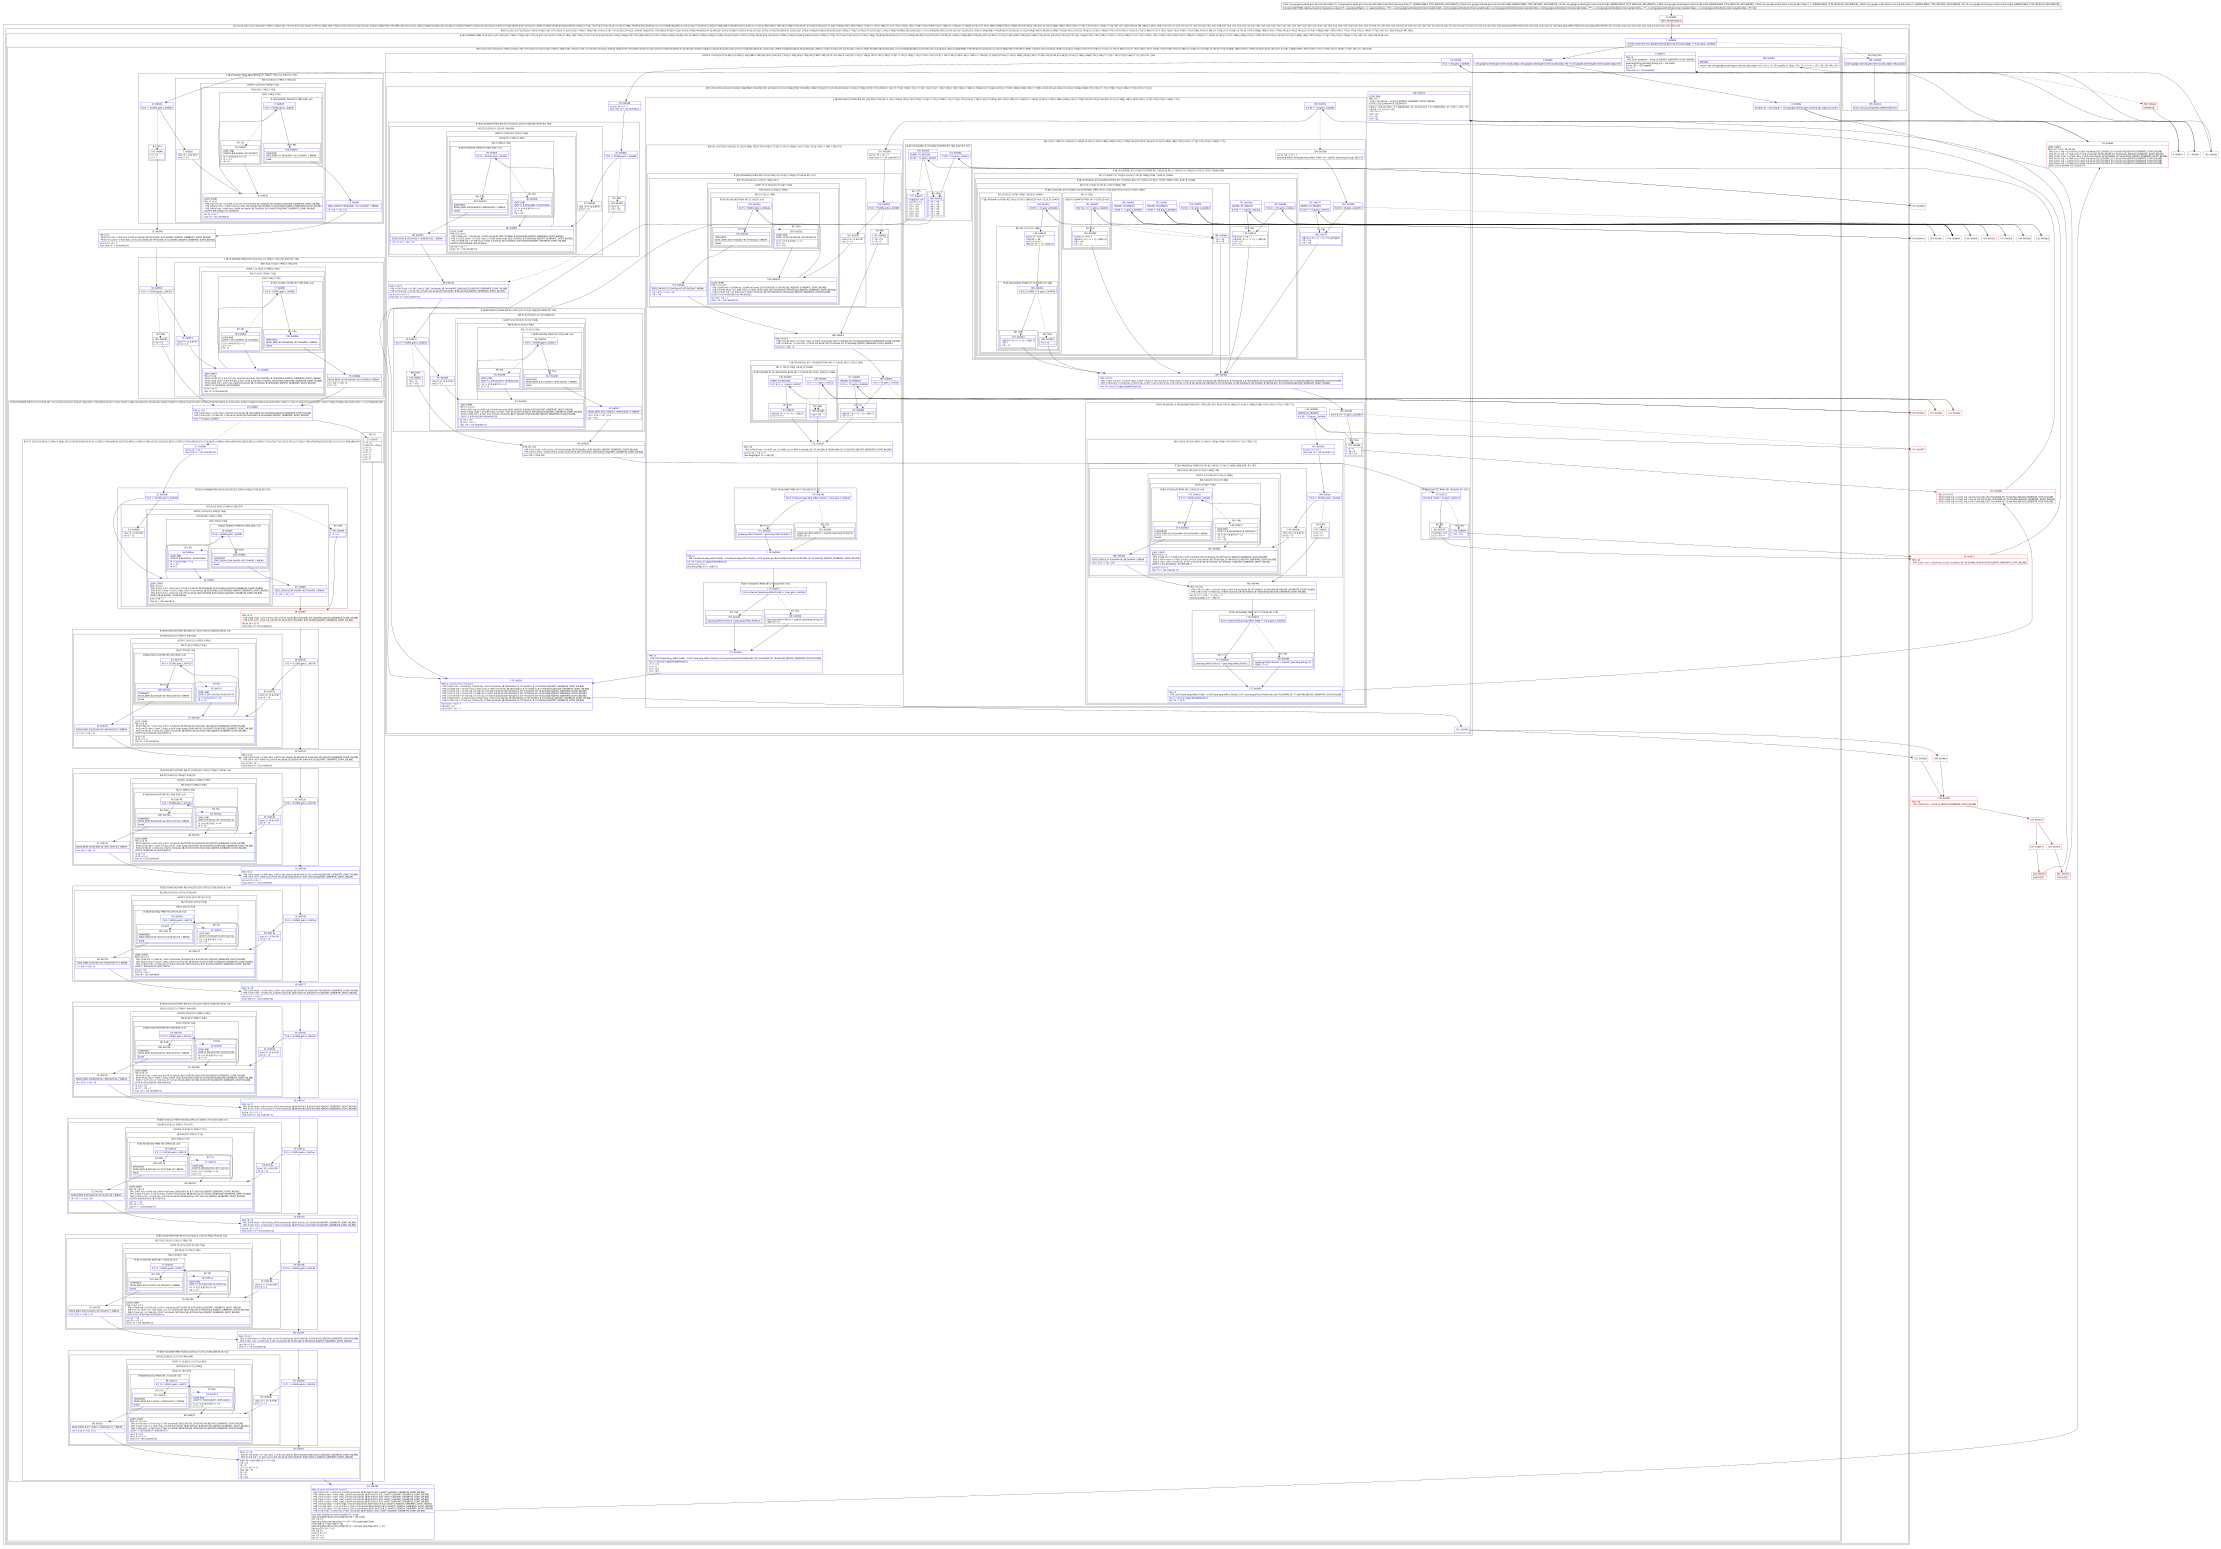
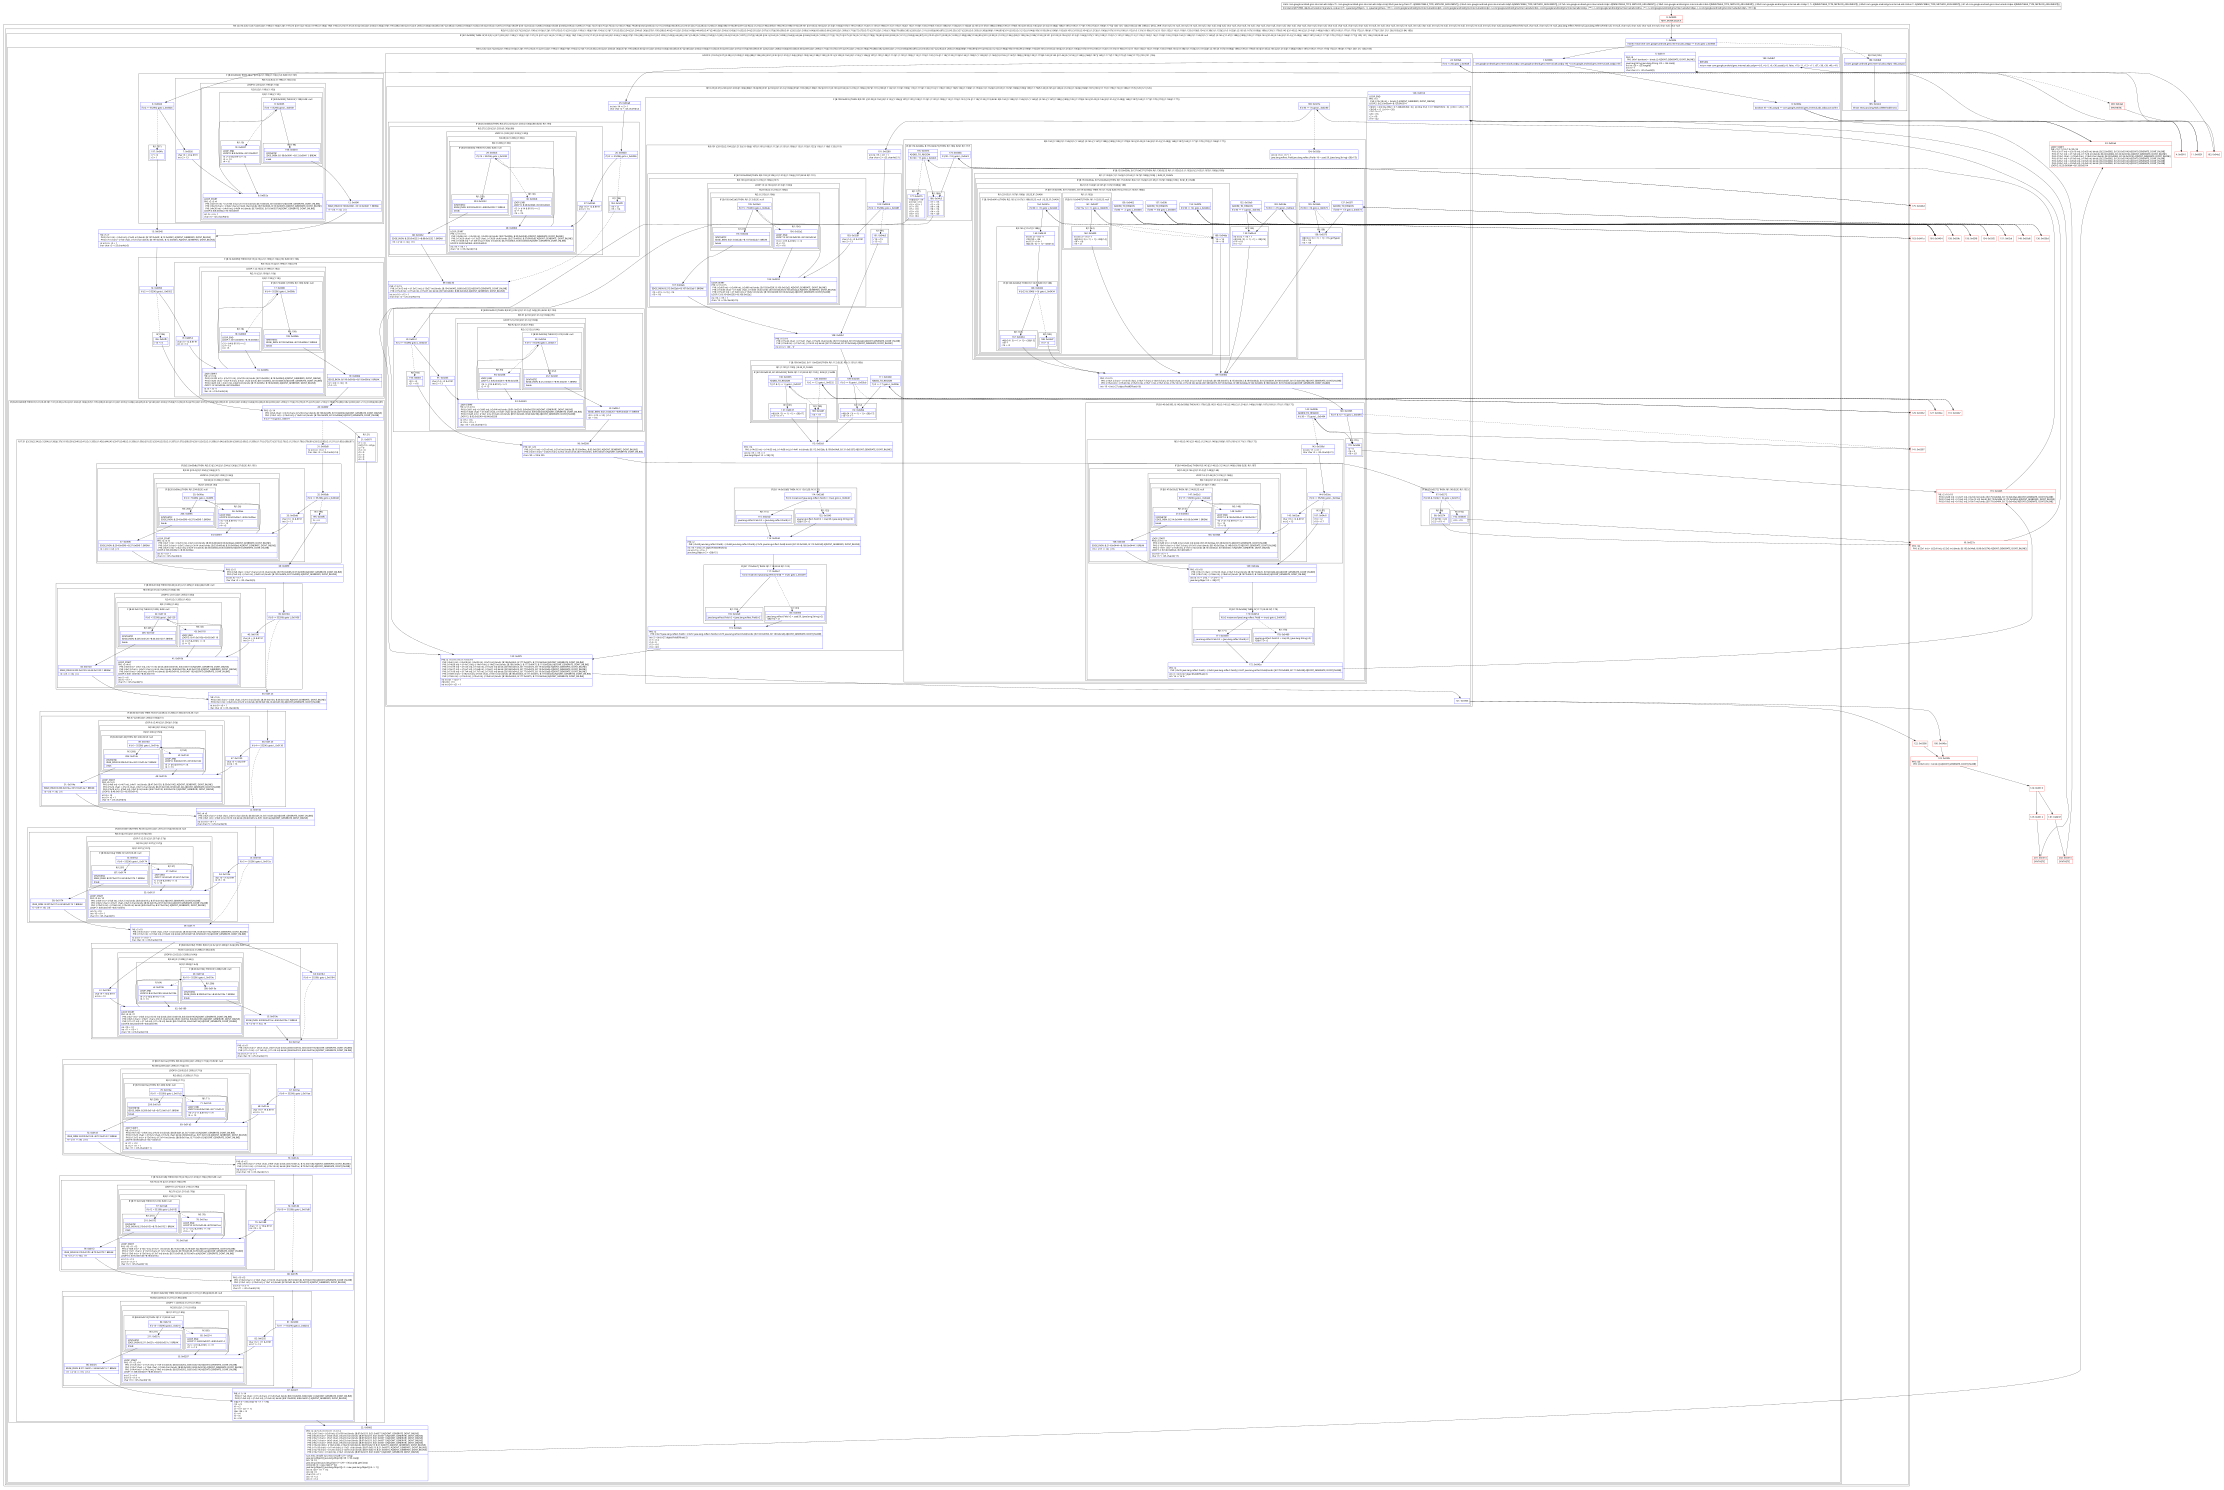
(116, 534) -> (281, 529)
(300, 619) -> (284, 573)
(278, 1042) -> (140, 965)
